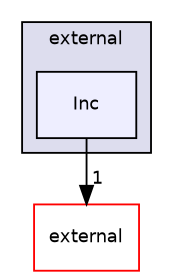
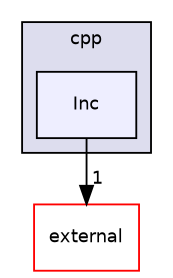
(87, 40) -> (87, 40)
